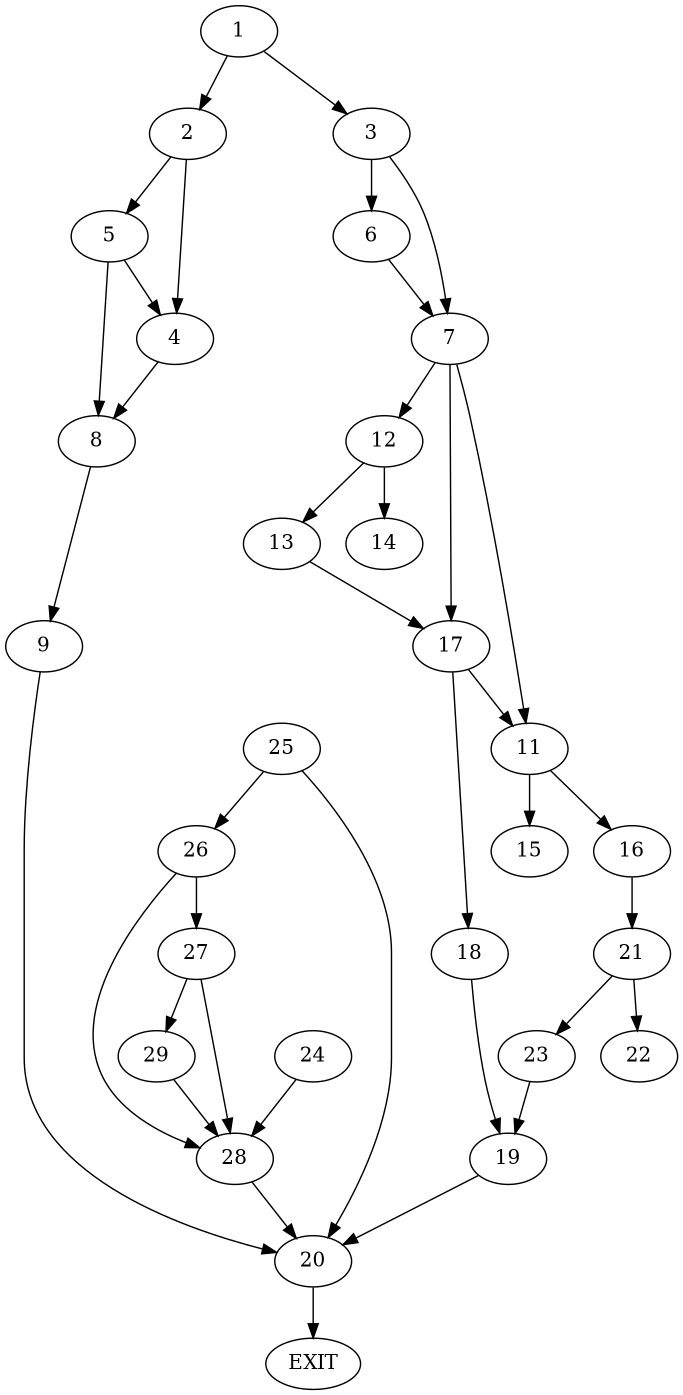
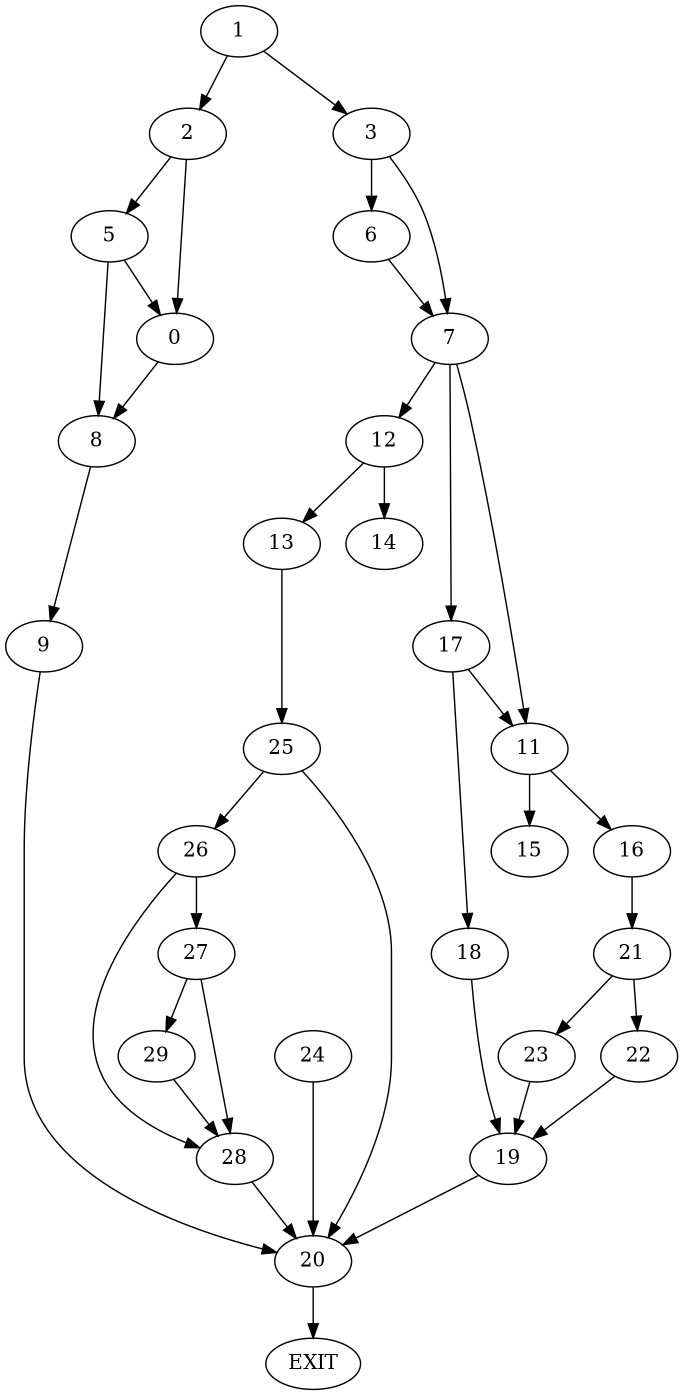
(175, 339) -> (175, 339)
(360, 591) -> (282, 639)
(278, 1102) -> (313, 1152)
none -> (580, 1103)
